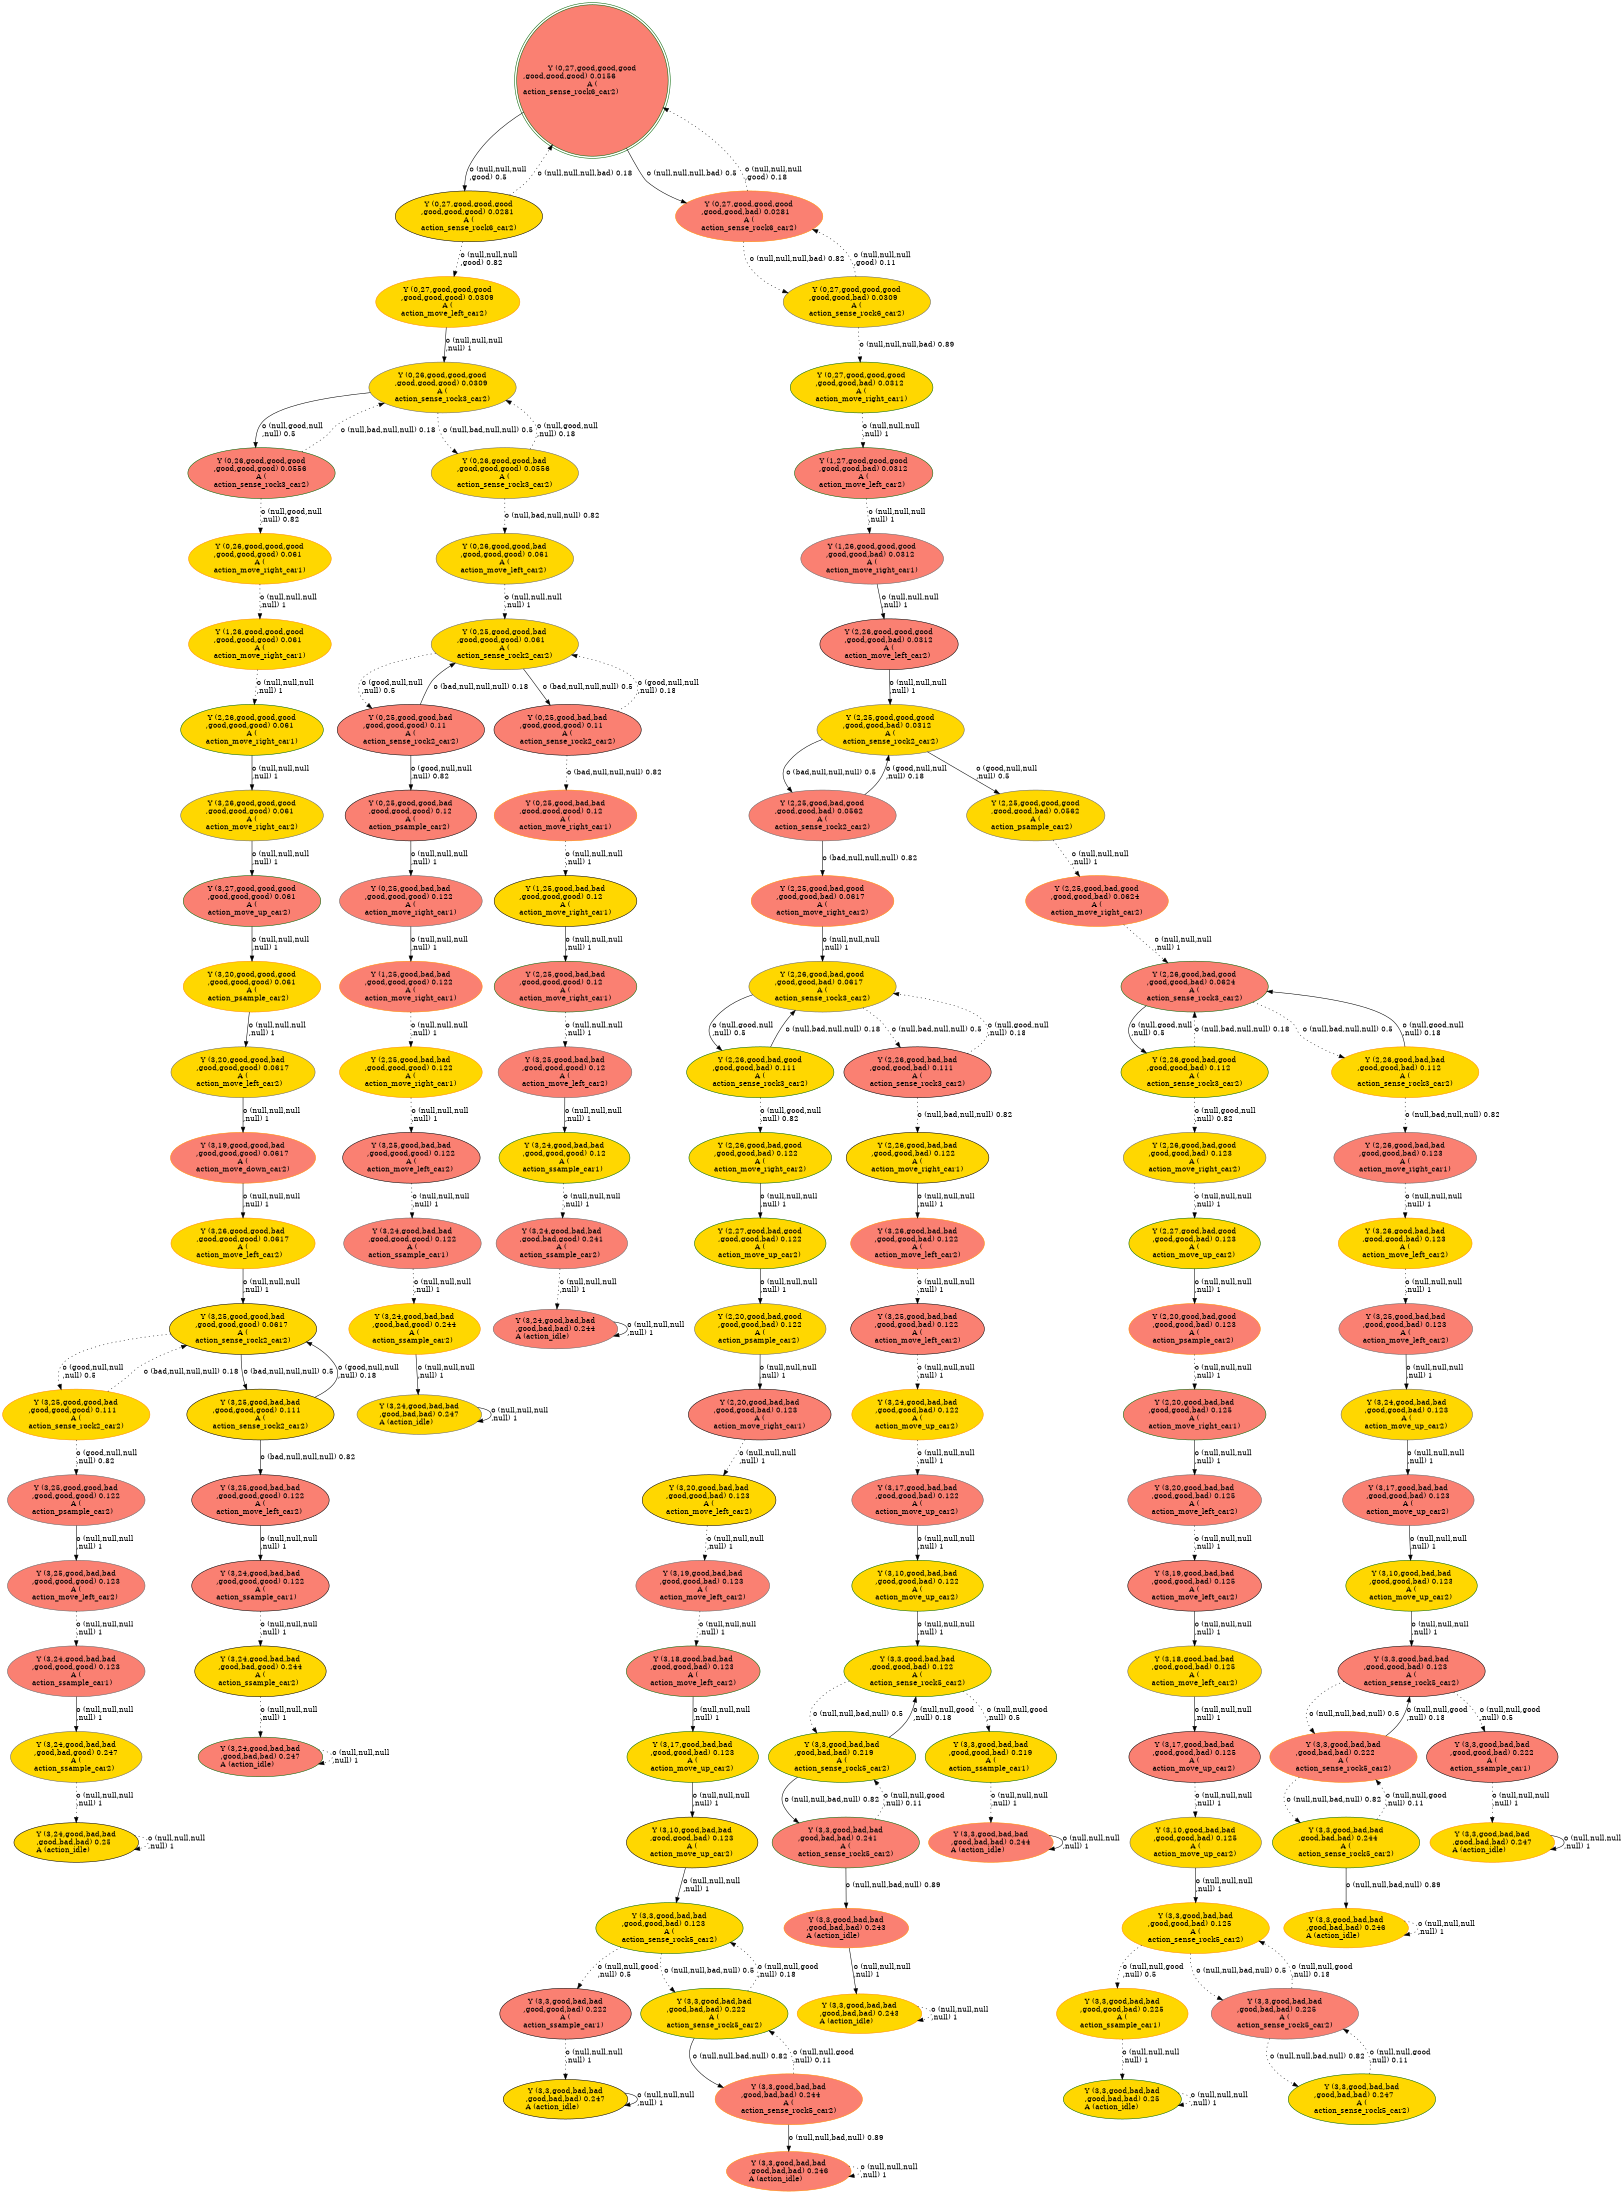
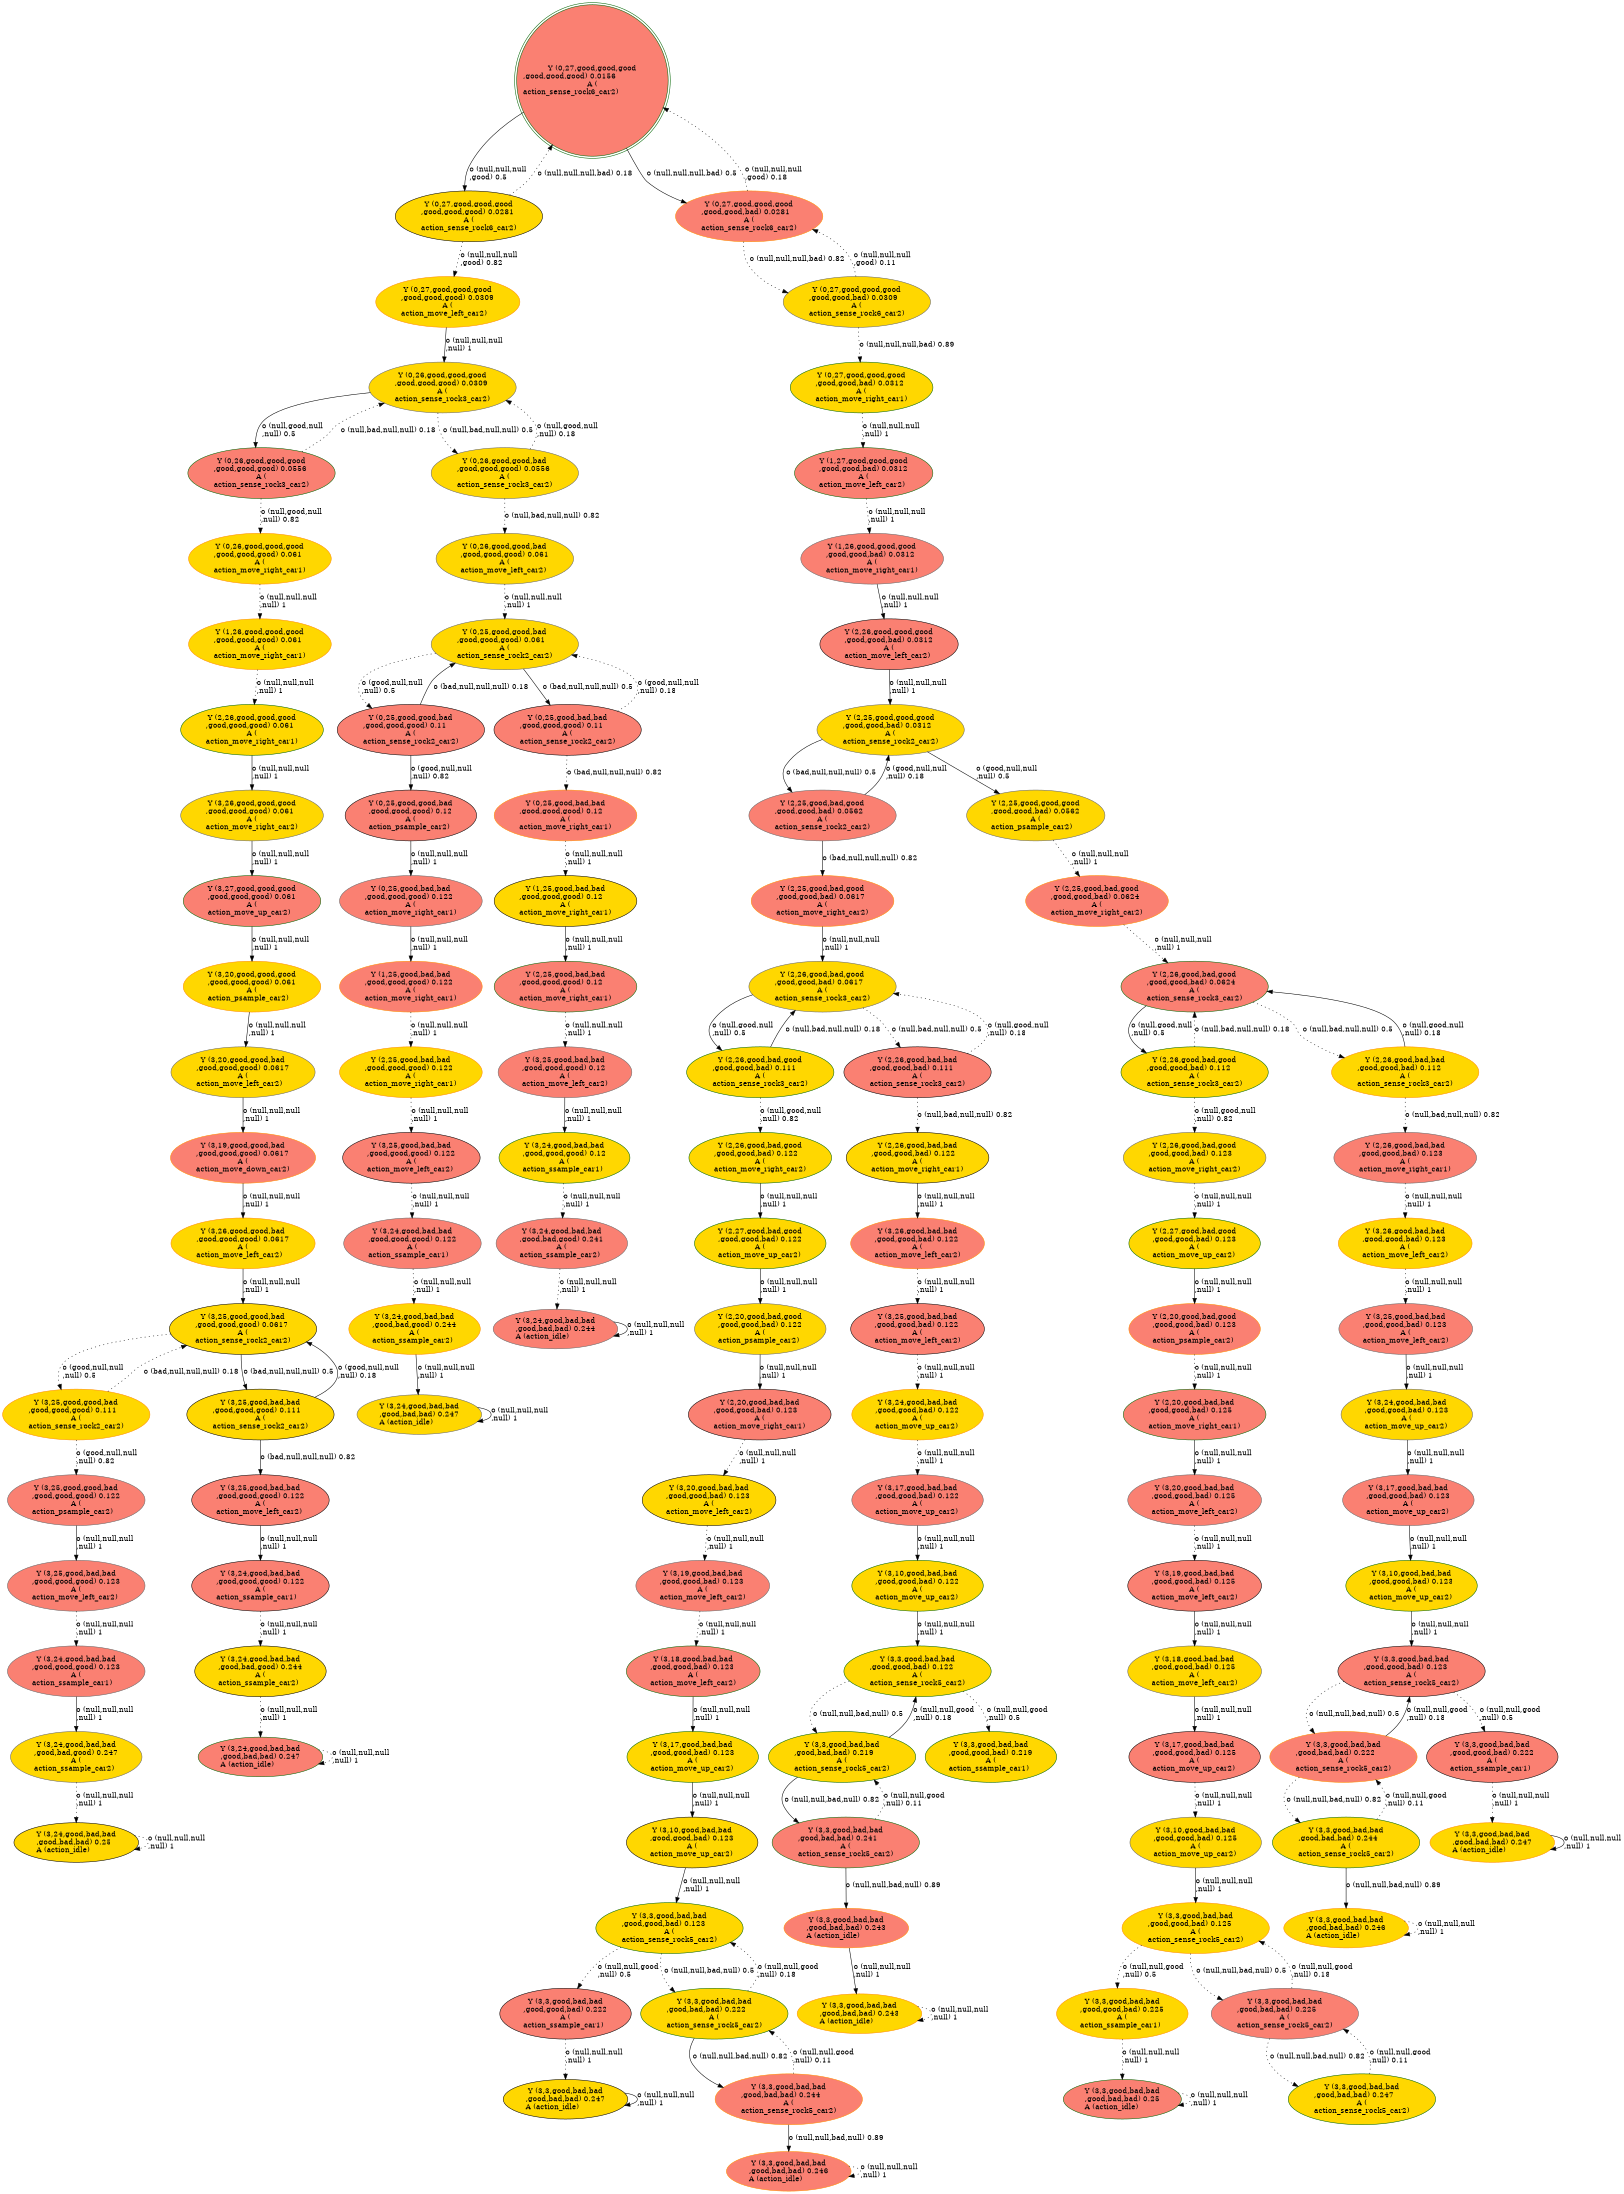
(991, 1842) -> none
(1122, 2099) -> (1122, 2099)
